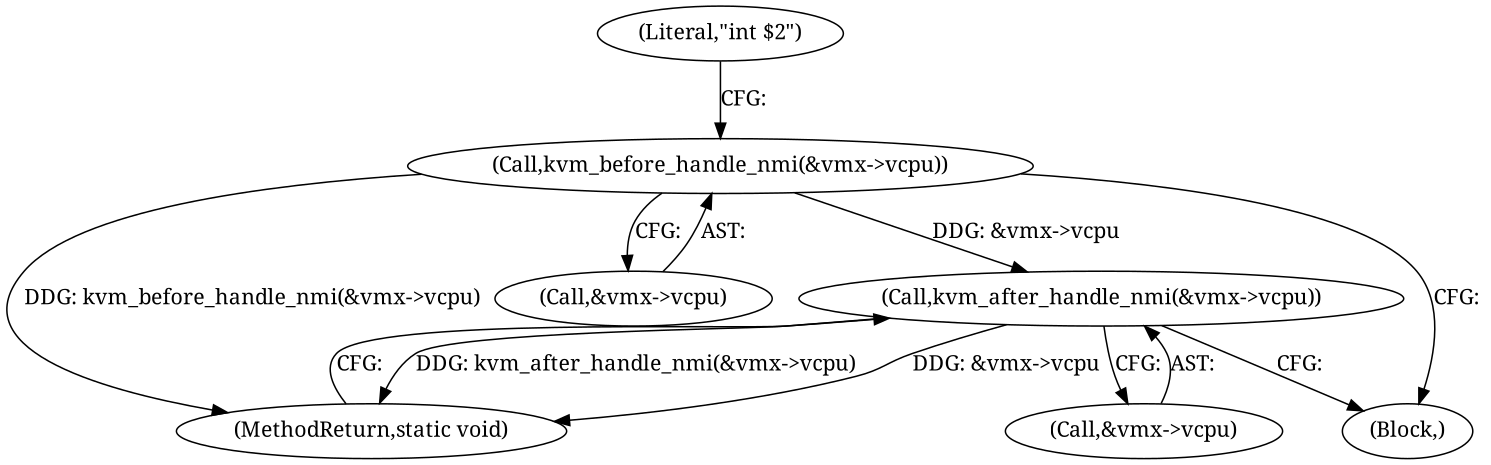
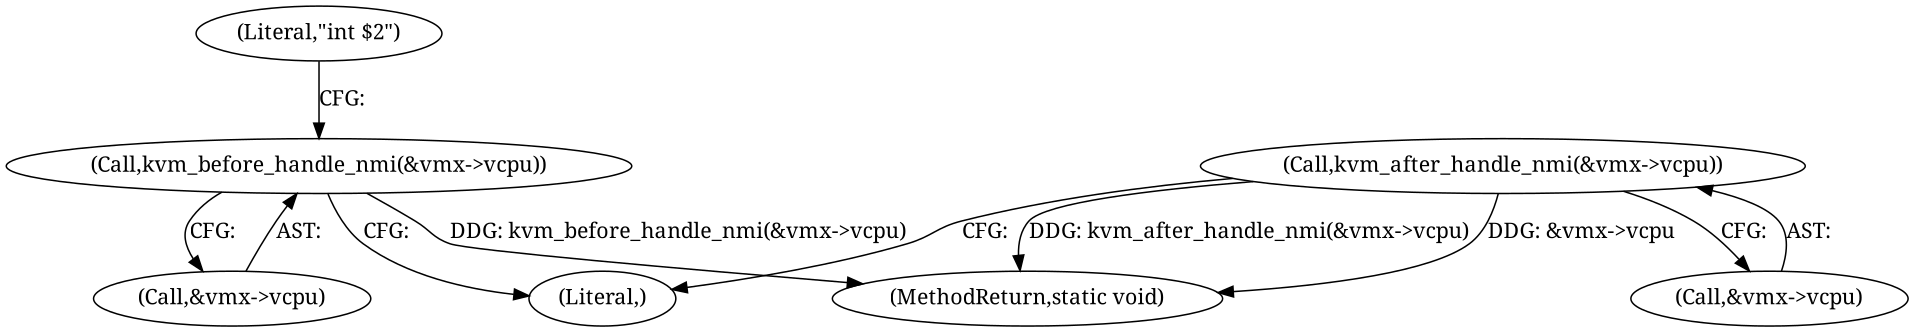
(904, 230) -> none
(501, 329) -> none
(1408, 431) -> (602, 299)
